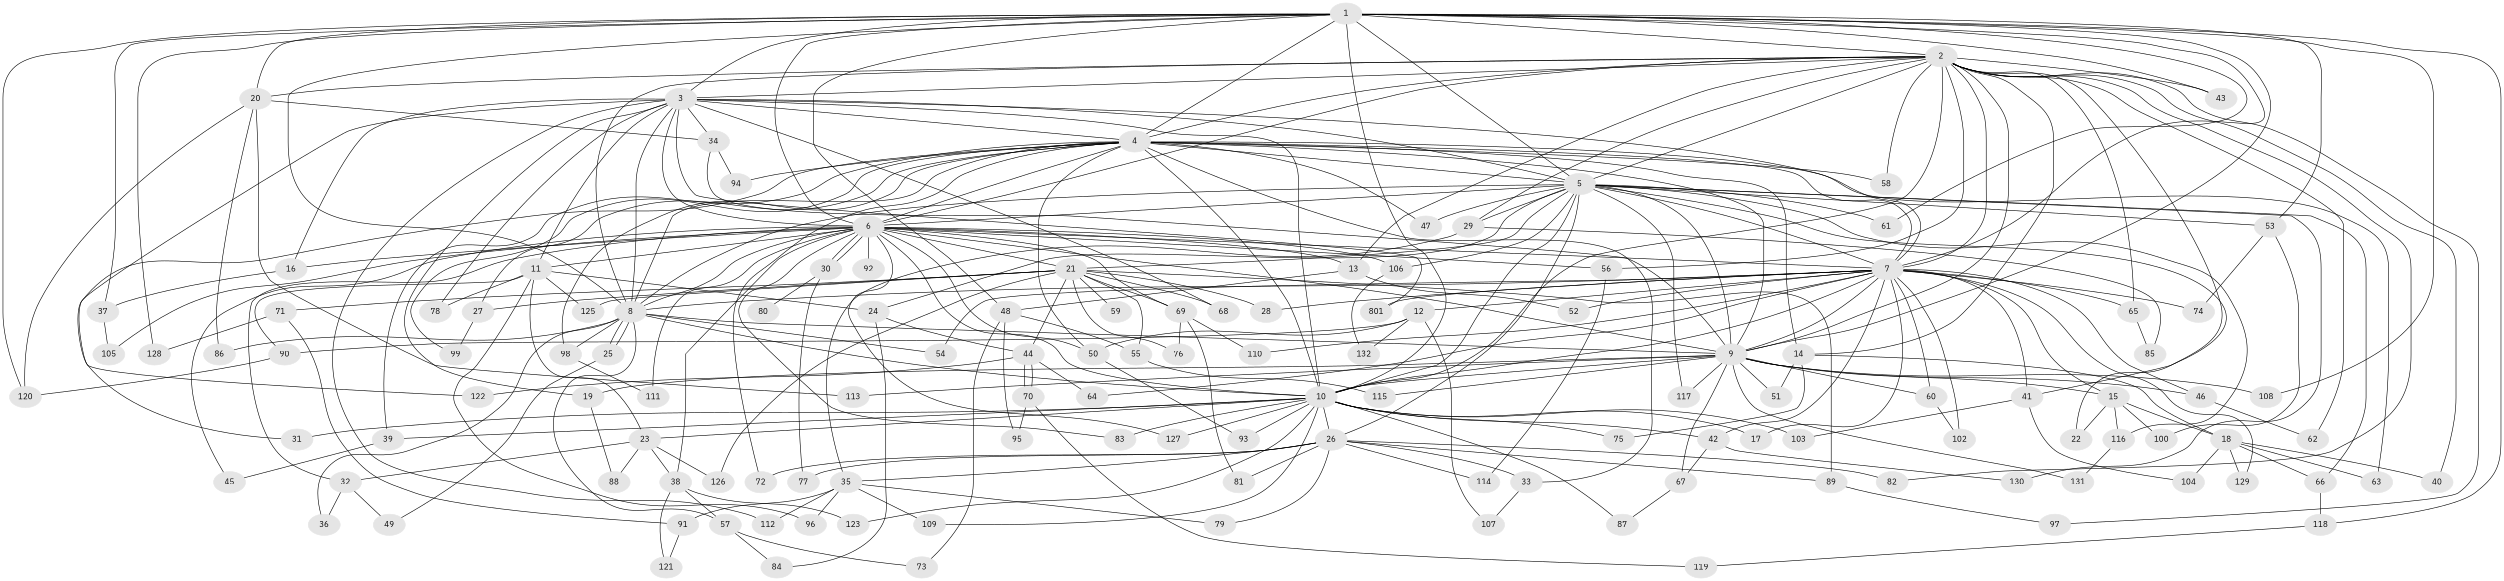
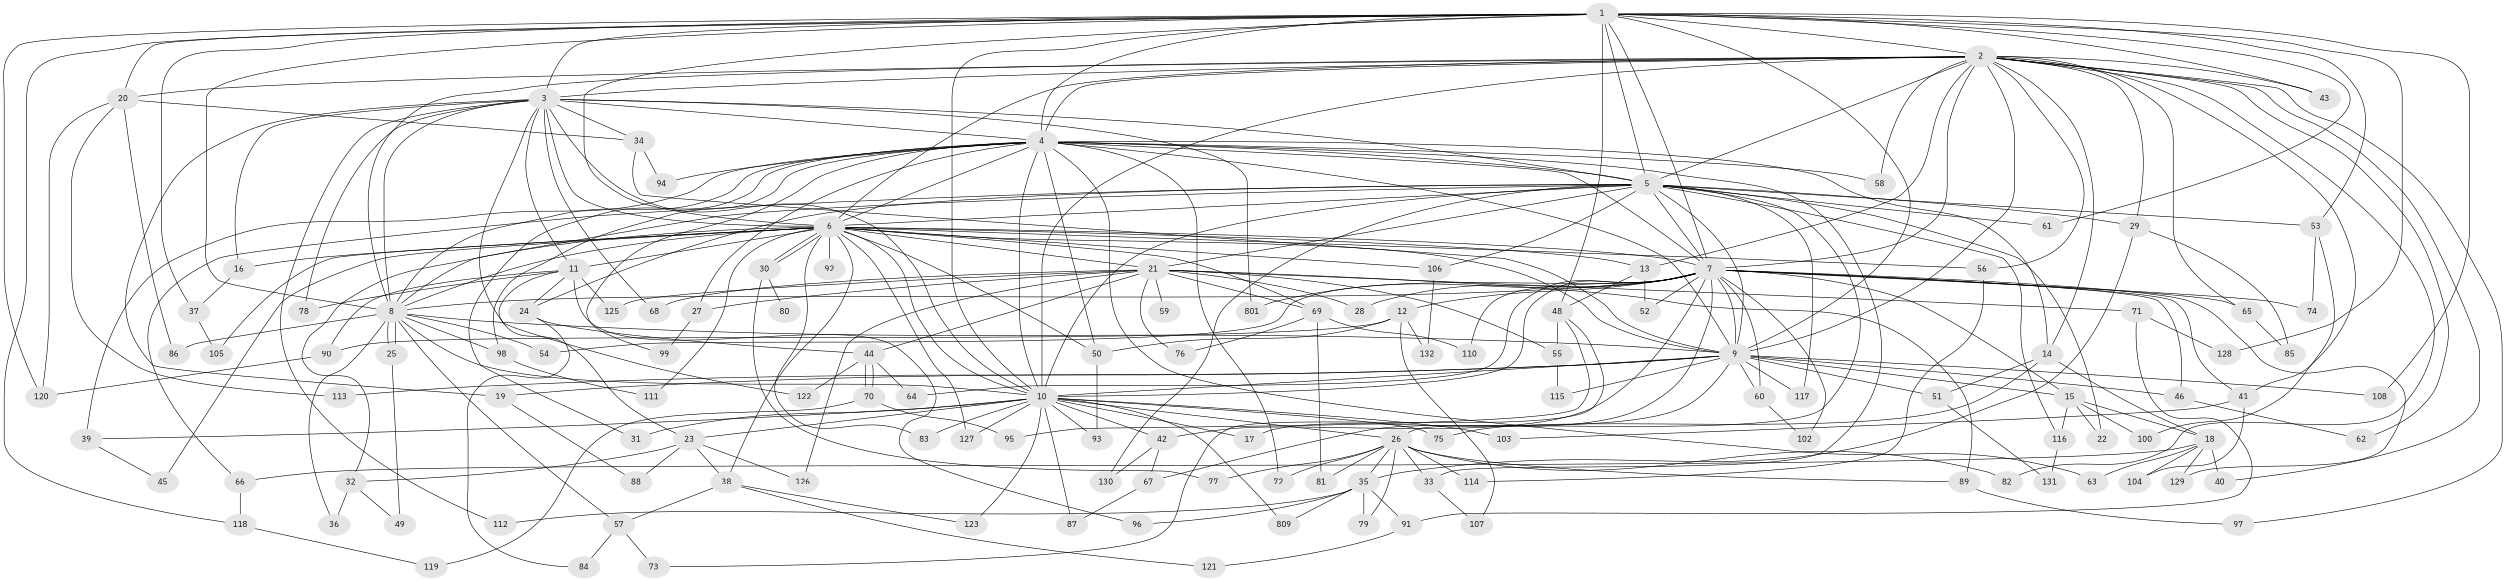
(1341, 121) -> none
(1426, 227) -> none
(1884, 442) -> (1993, 440)
(930, 525) -> (1284, 525)
